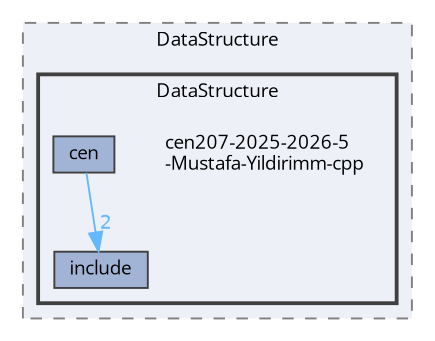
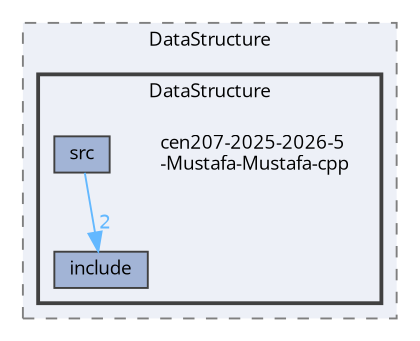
(84, 154) -> (82, 154)
(265, 154) -> (256, 154)
